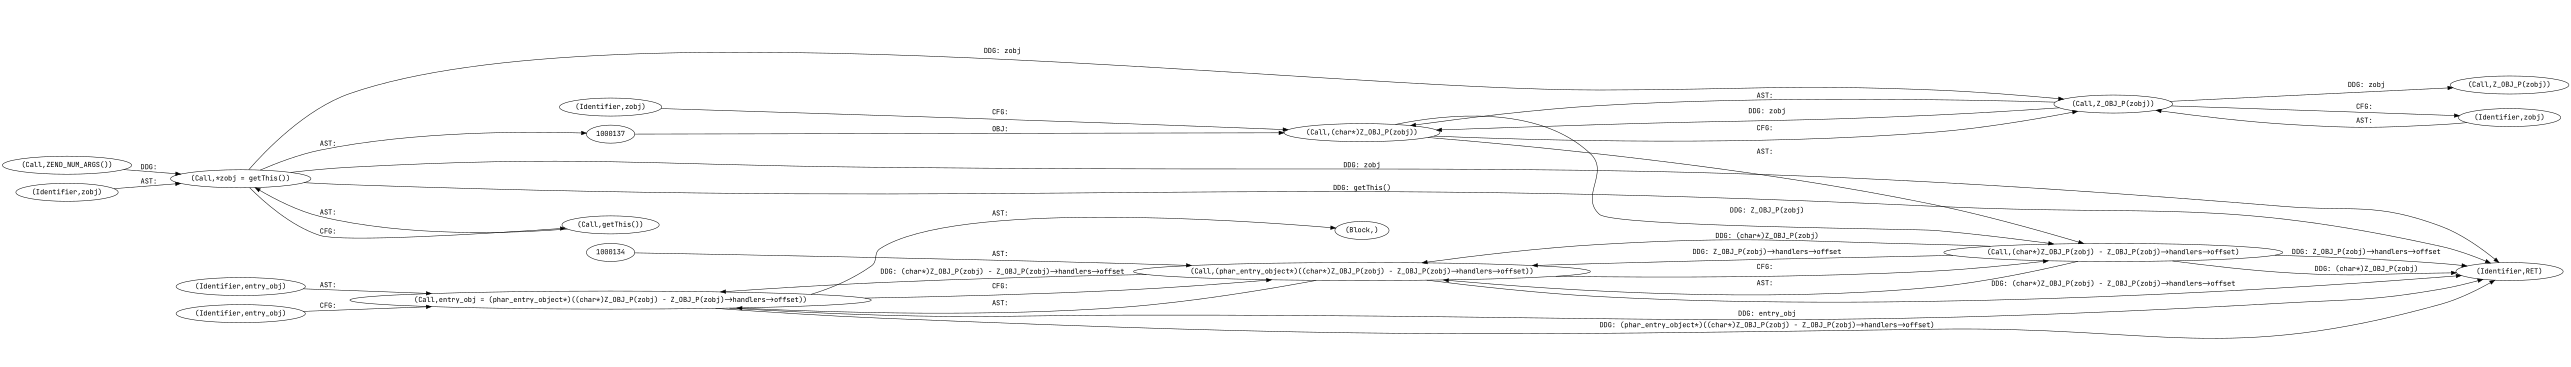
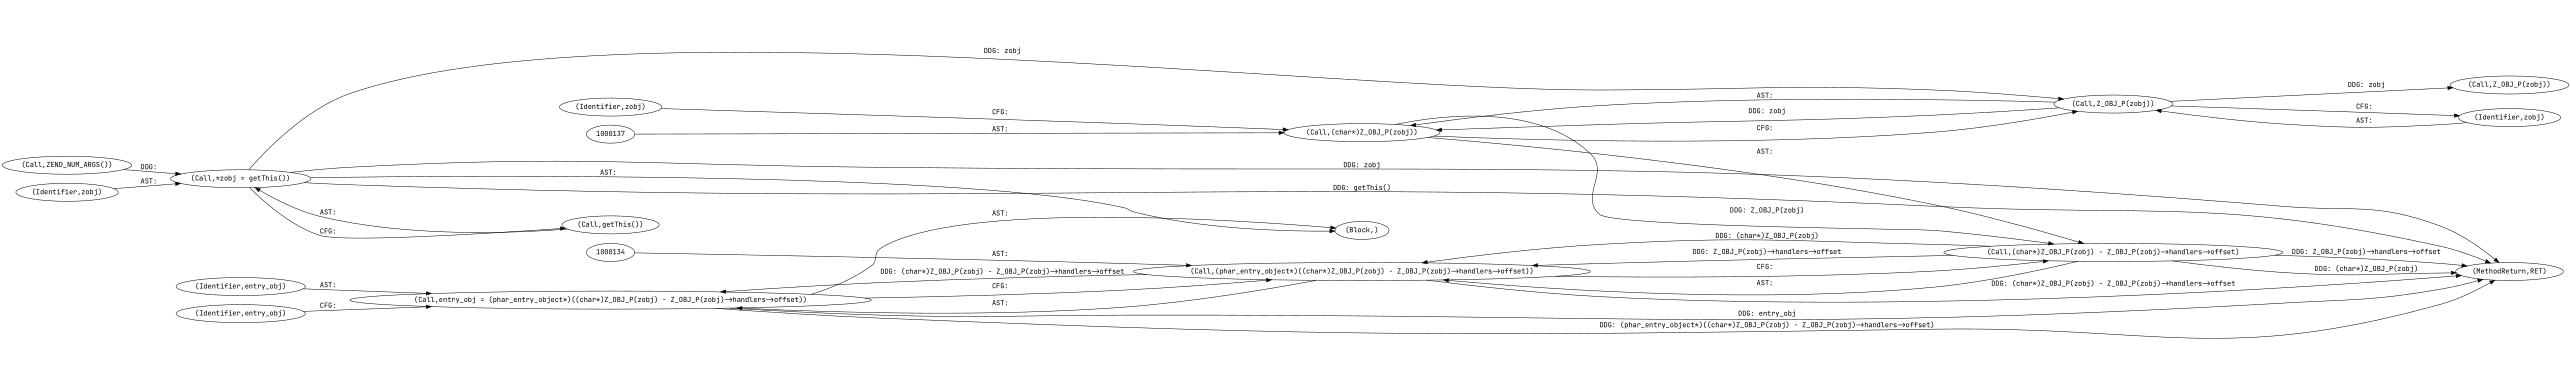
(1002, 129) -> (1002, 129)
(419, 137) -> (822, 181)
(2510, 272) -> (2510, 272)
